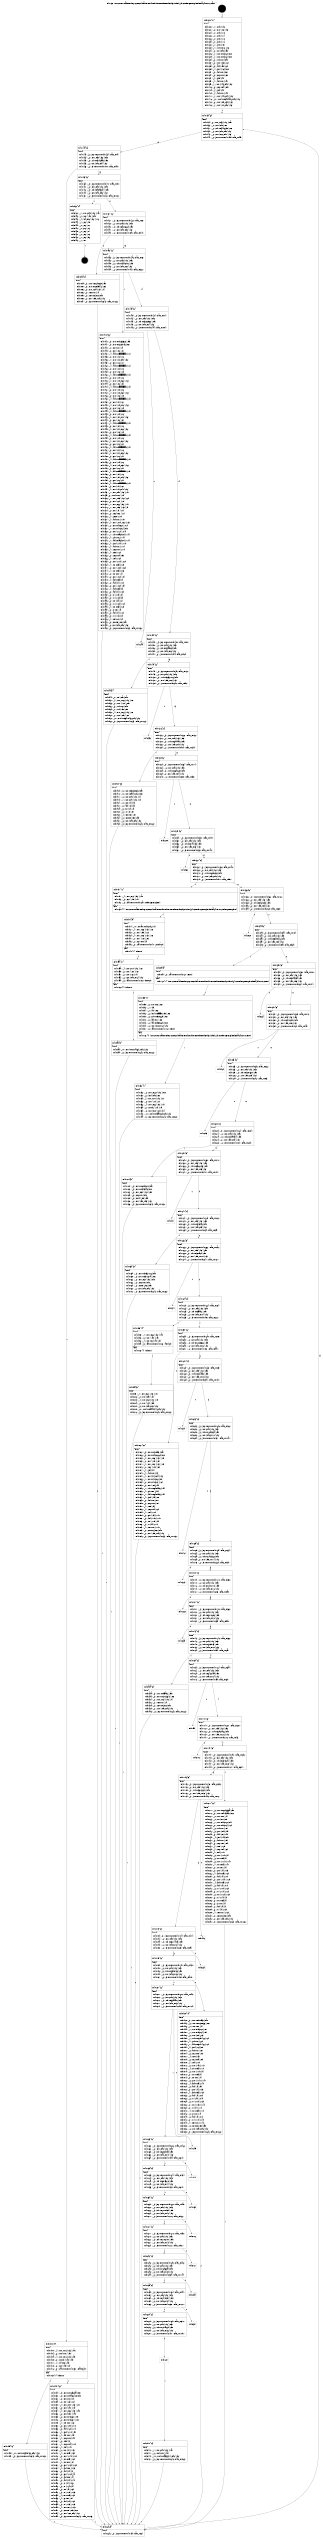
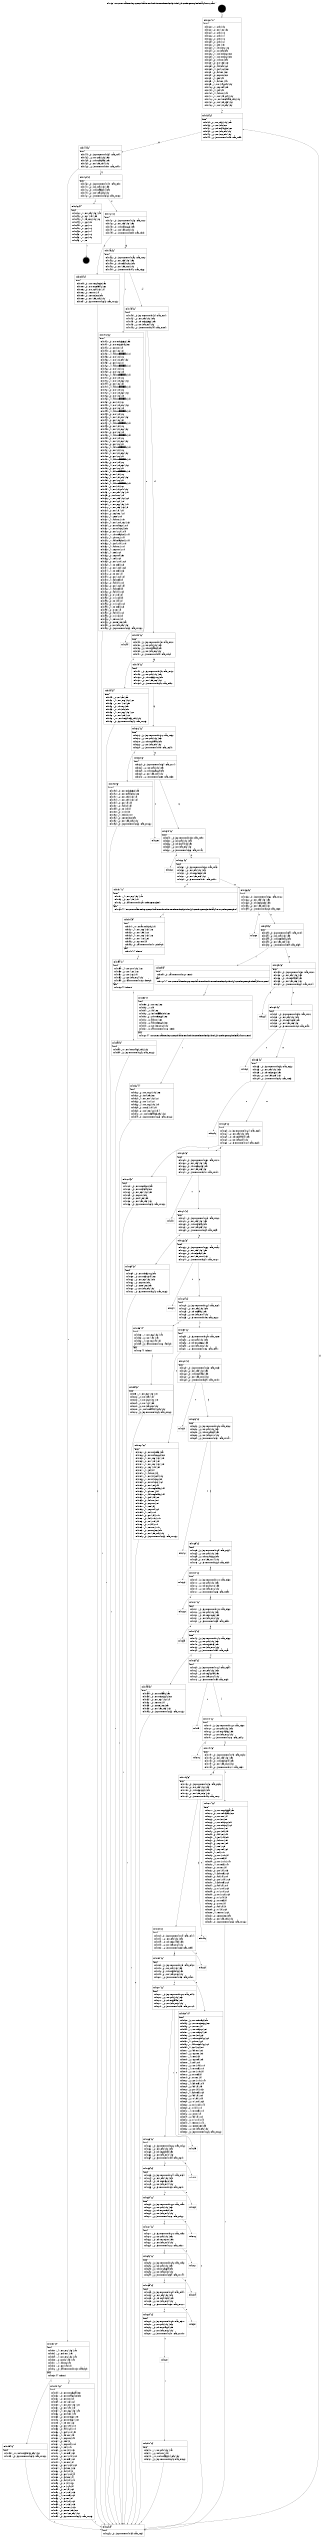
(148, 738) -> none
